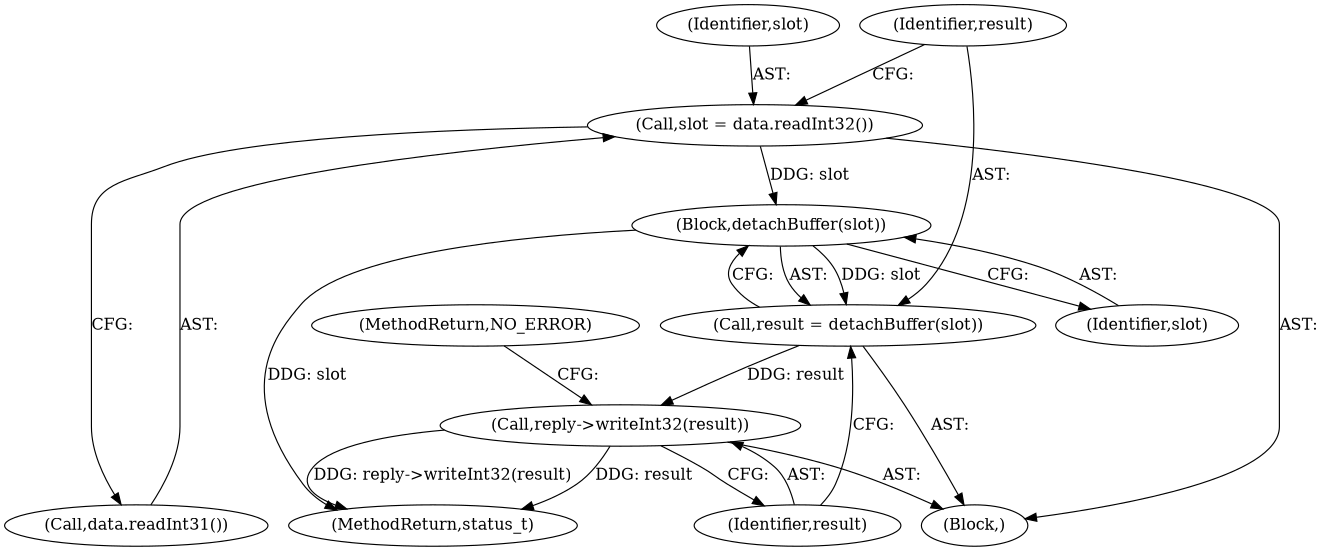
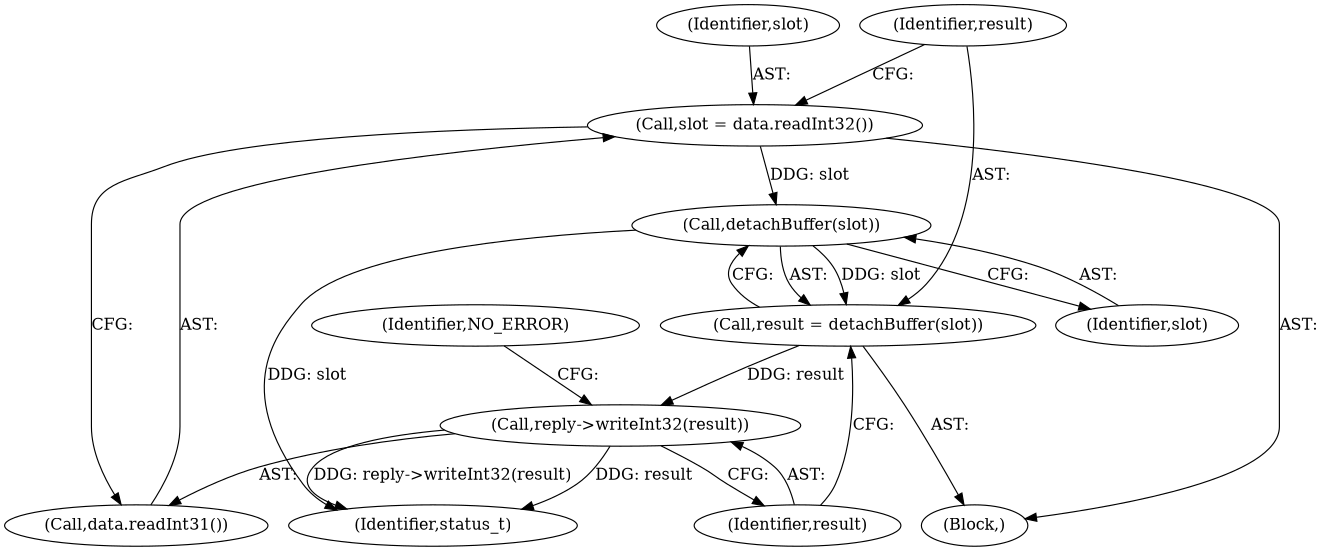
(781, 225) -> (781, 225)
(476, 325) -> (476, 325)
(832, 466) -> (314, 454)
(433, 526) -> (433, 526)
